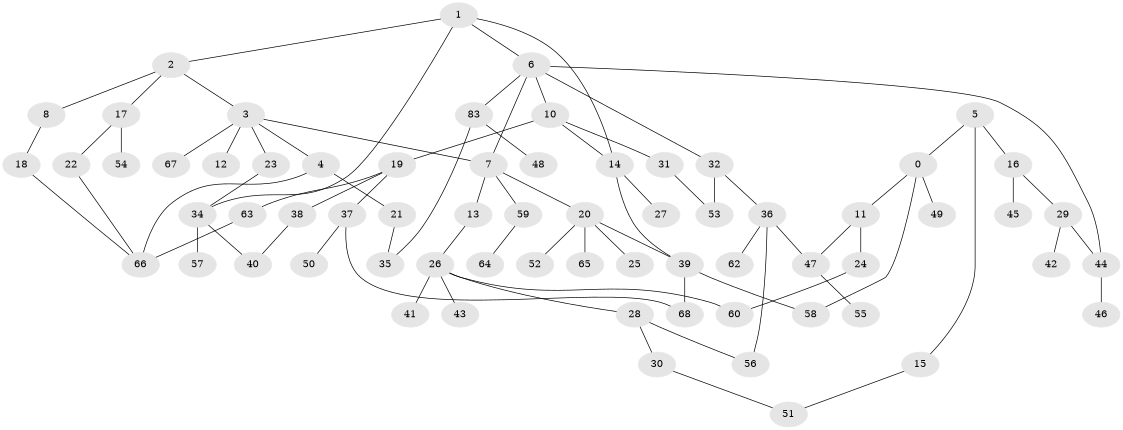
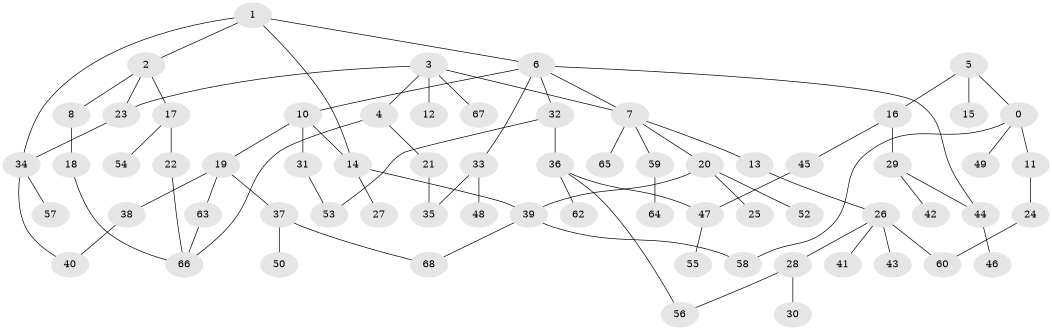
(209, 90) -> (134, 90)
(474, 115) -> (479, 165)
(585, 240) -> (617, 140)
(836, 240) -> (760, 187)
(789, 414) -> none
